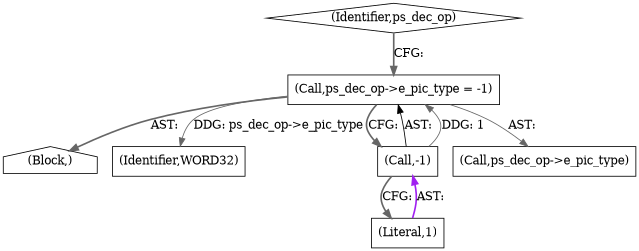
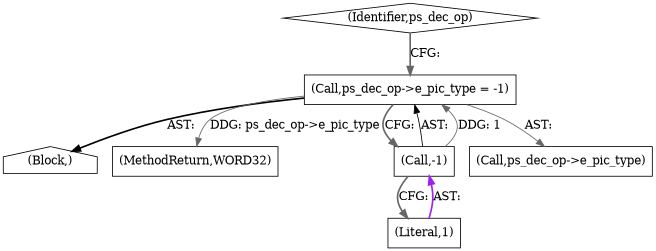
(180, 113) -> (190, 115)
(179, 161) -> (195, 161)
